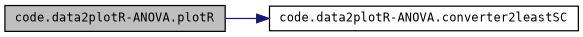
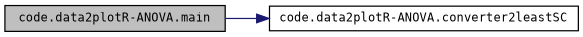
(115, 18) -> (115, 18)
